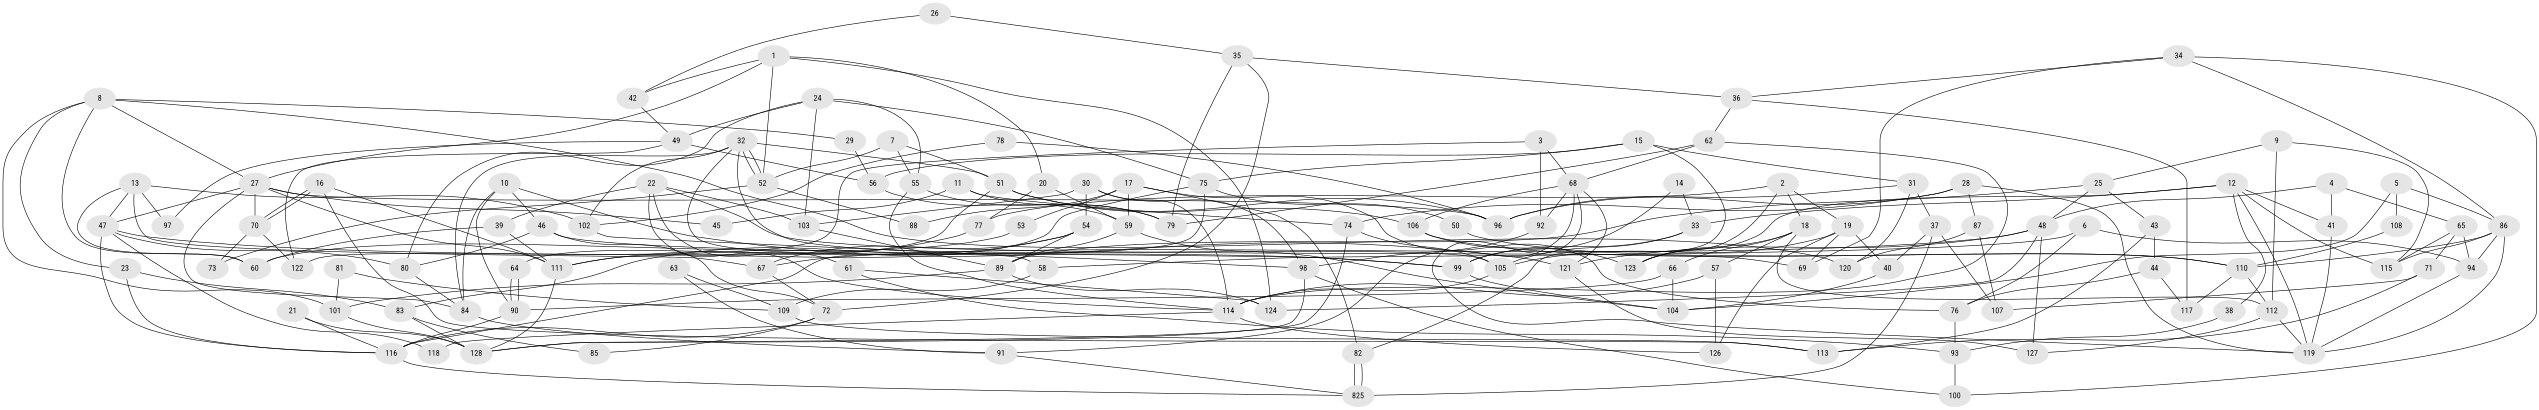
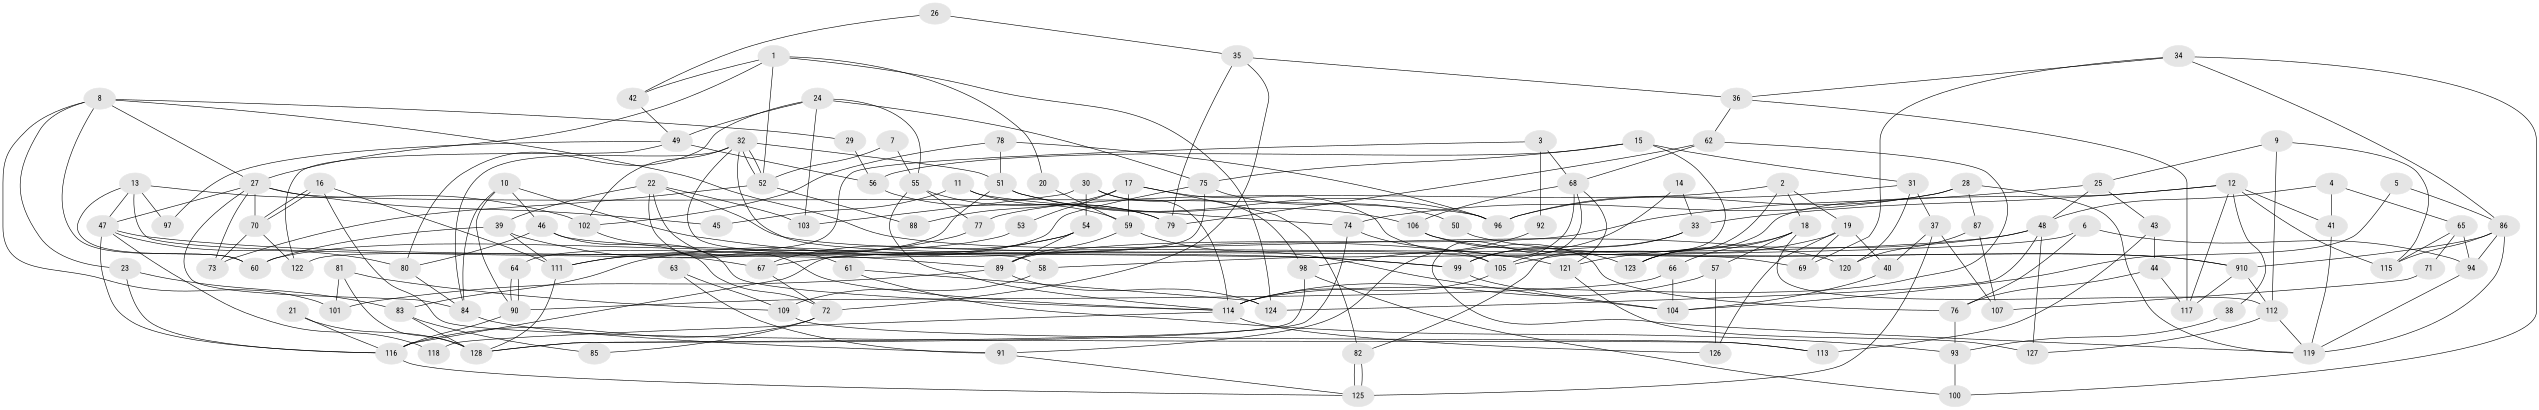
(939, 158) -> (1001, 163)
(1011, 205) -> (947, 205)
(1557, 205) -> none
(2397, 226) -> none
(391, 231) -> (229, 224)
(873, 241) -> (747, 256)
(1080, 258) -> (867, 295)
(2242, 269) -> (2242, 269)
(2280, 269) -> (2209, 247)
(386, 328) -> (391, 328)
(2132, 340) -> none
(1358, 396) -> (1358, 396)
